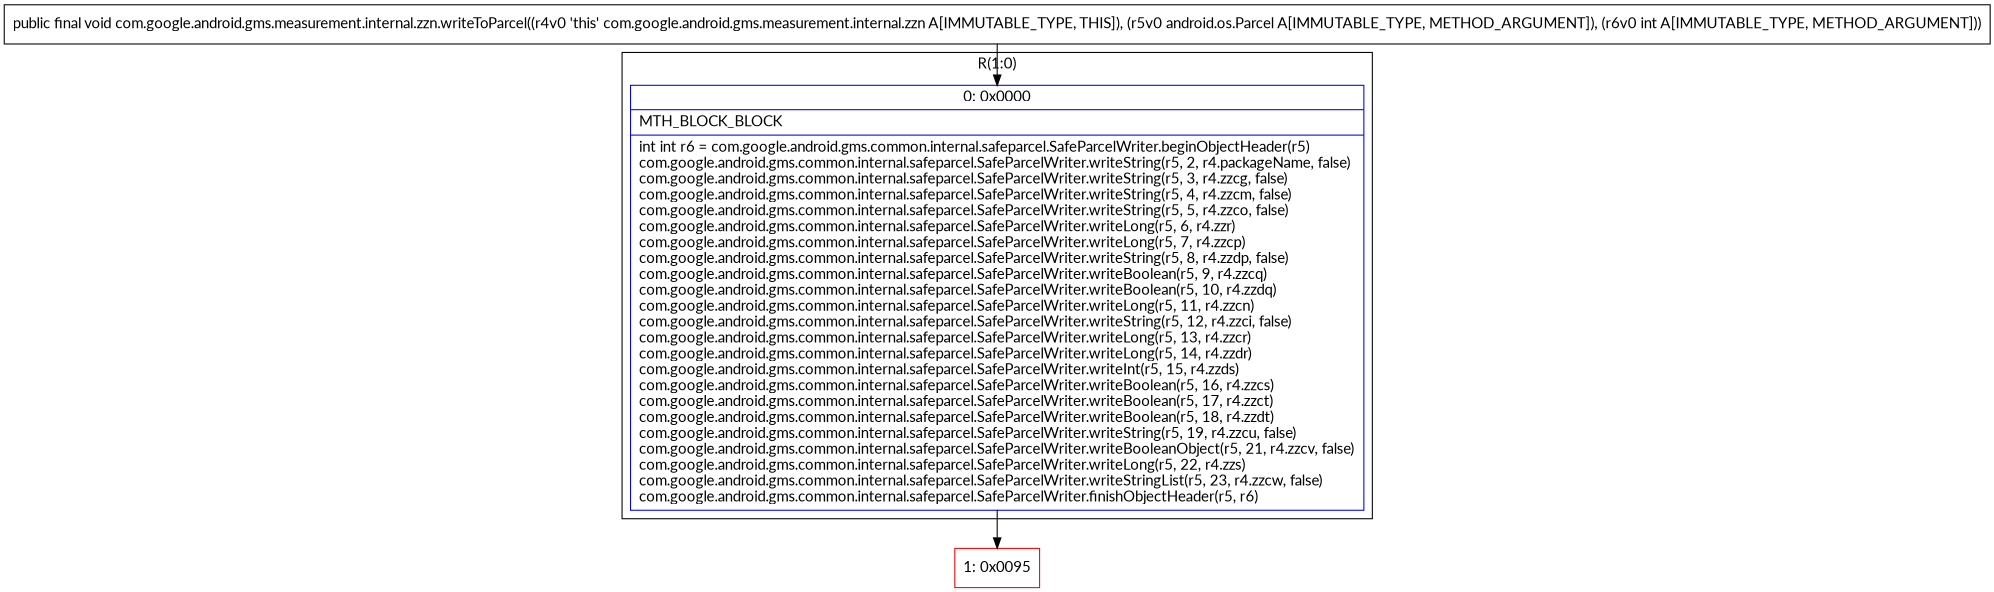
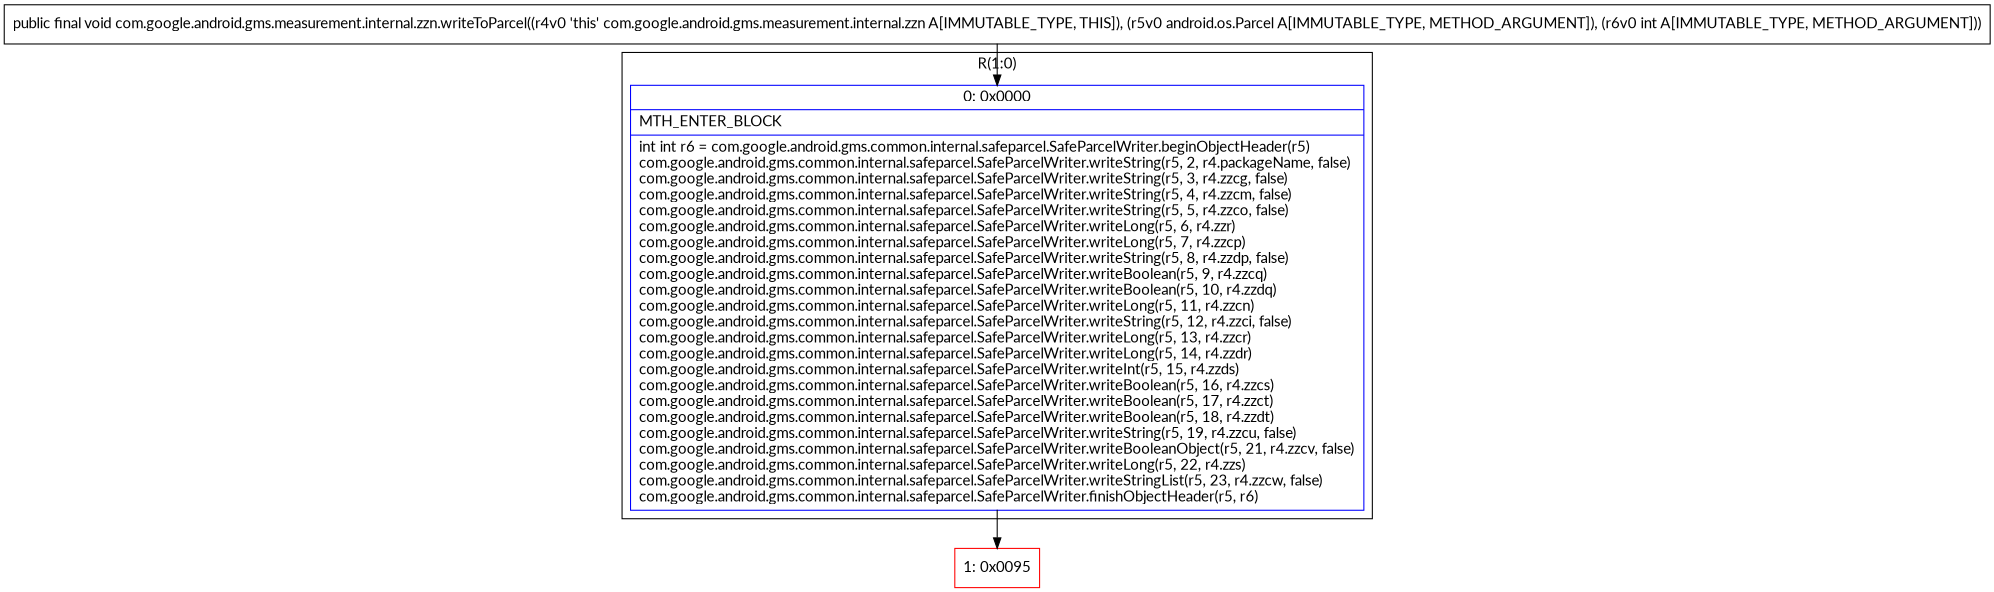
(711, 122) -> (711, 122)
